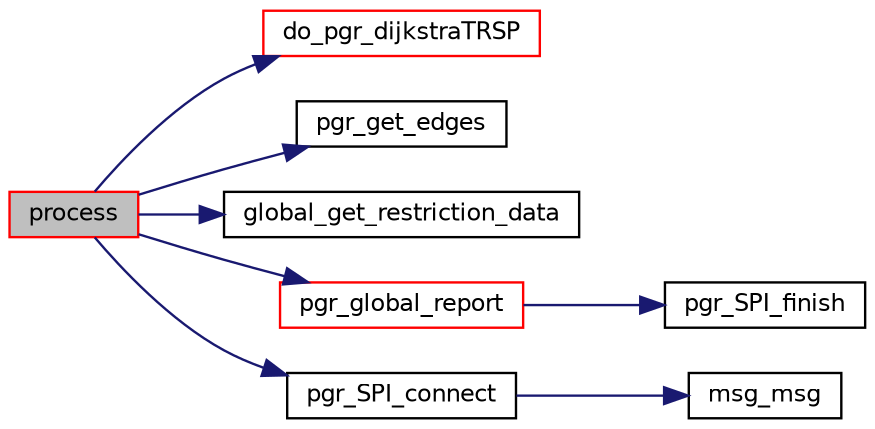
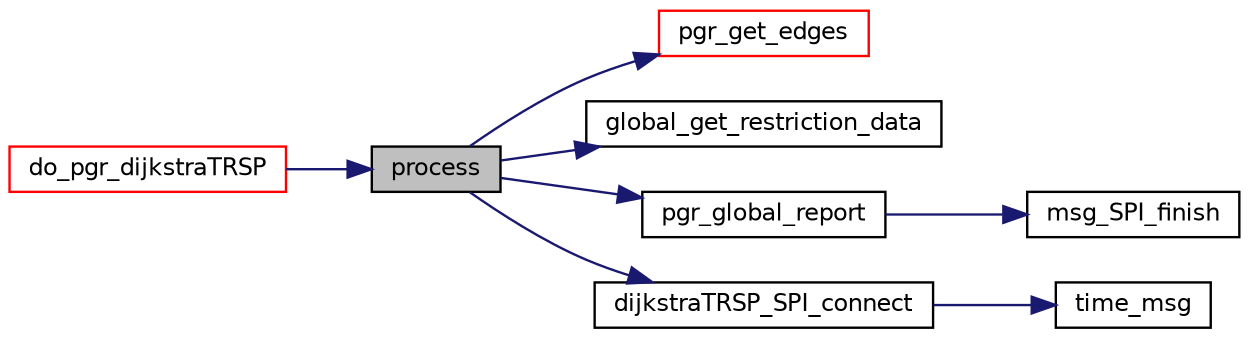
(168, 118) -> (317, 169)
(402, 124) -> (764, 33)
(74, 214) -> (436, 169)
(402, 305) -> (764, 214)
(765, 305) -> (1133, 214)
(402, 396) -> (764, 305)
(765, 396) -> (1133, 305)
